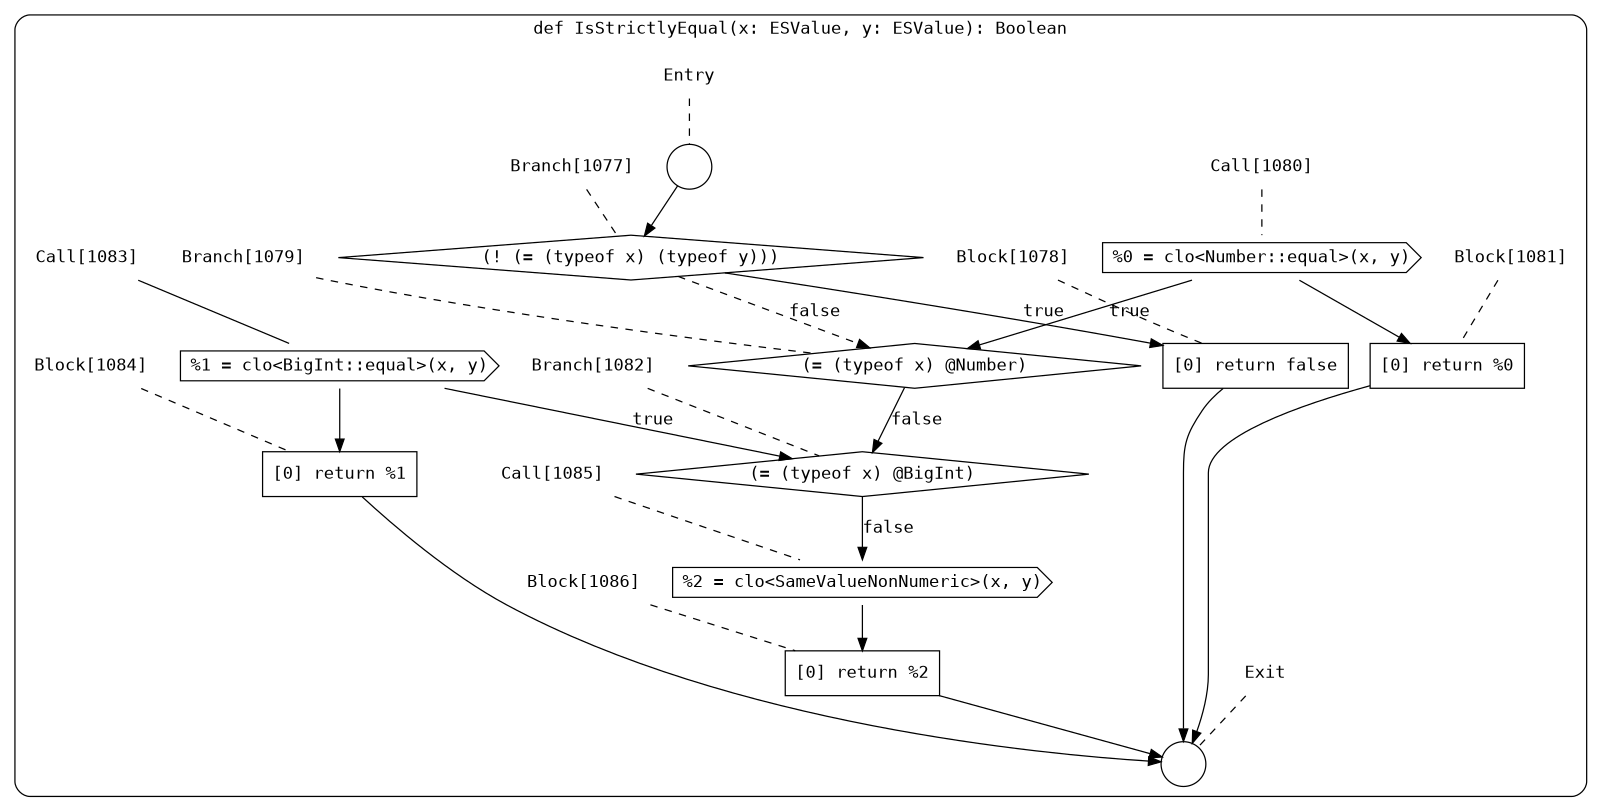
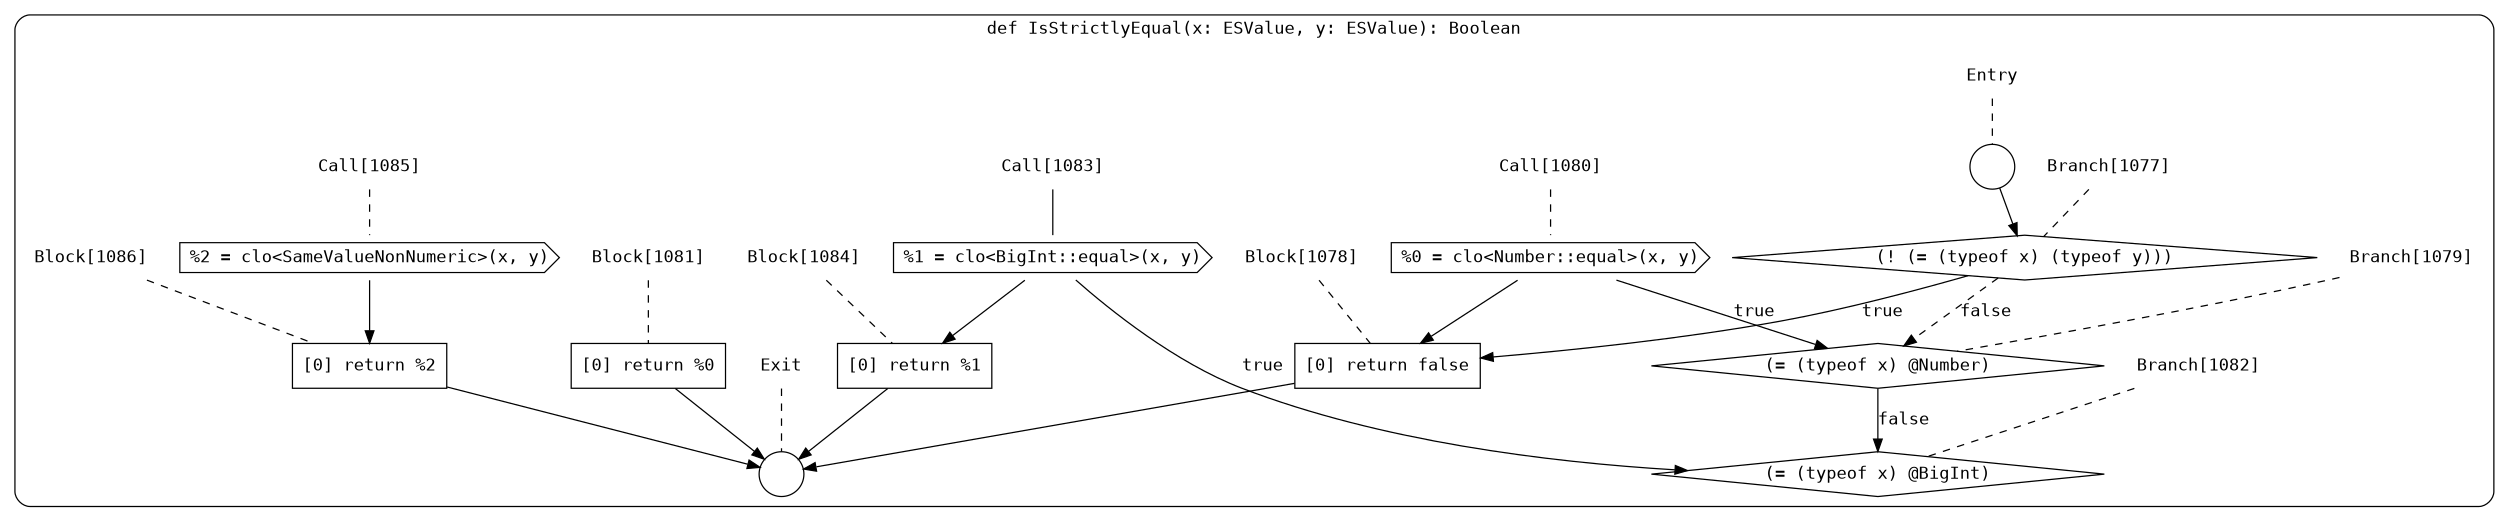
(1349, 309) -> (1474, 308)
(862, 522) -> none
